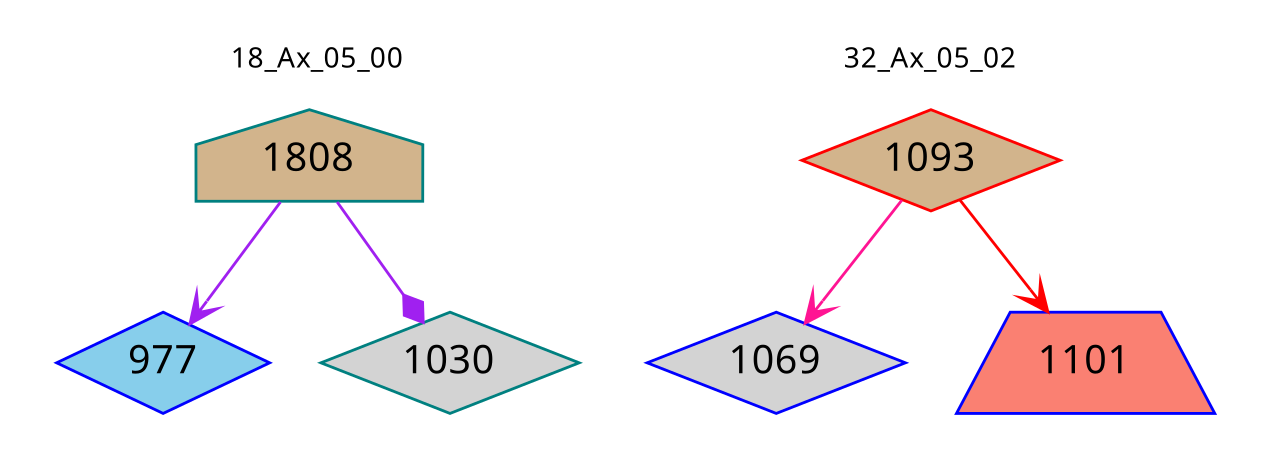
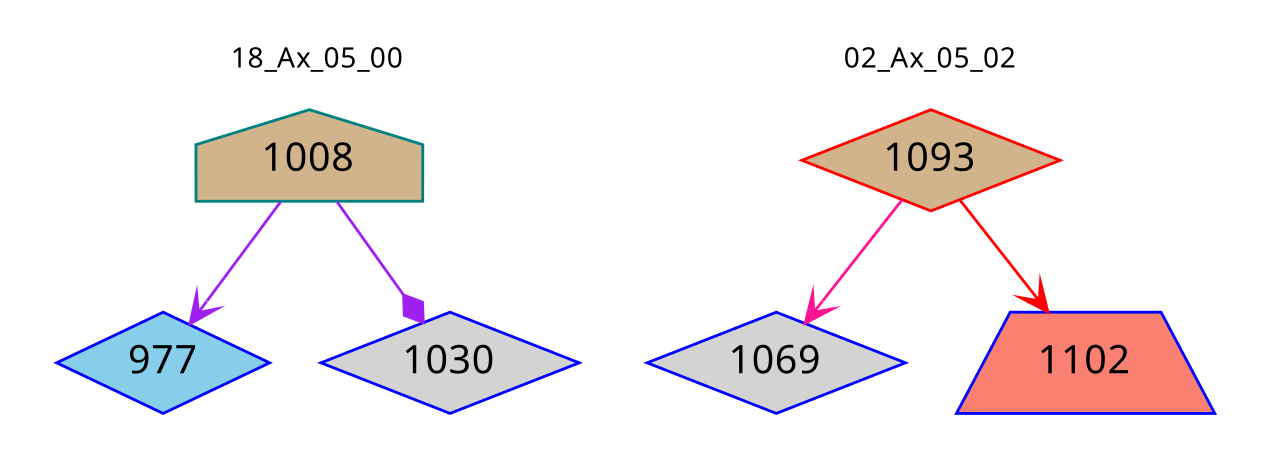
(931, 60) -> (931, 60)
(309, 160) -> (309, 160)
(450, 363) -> (450, 363)
(1086, 363) -> (1086, 363)
